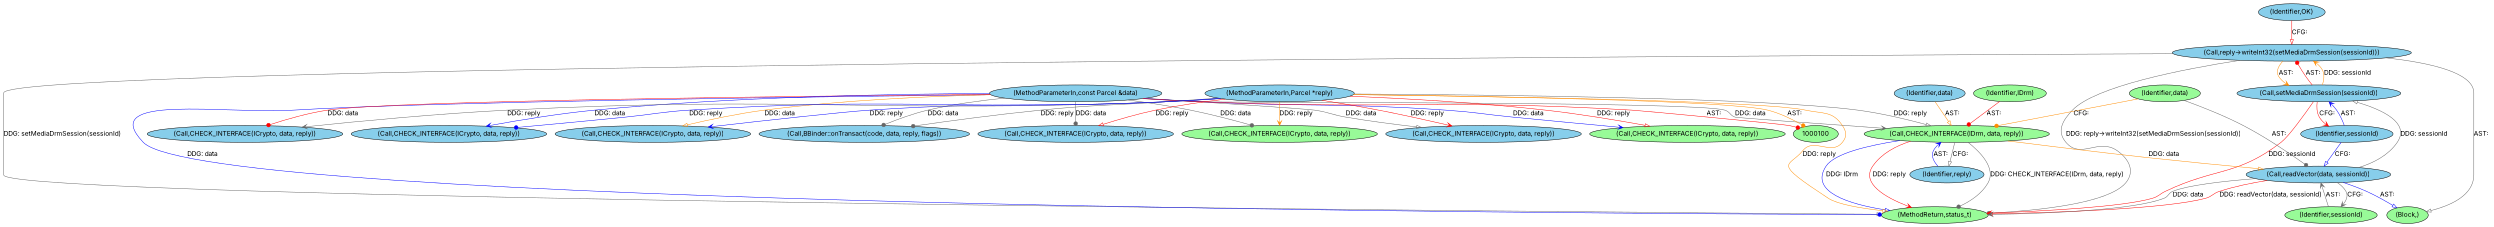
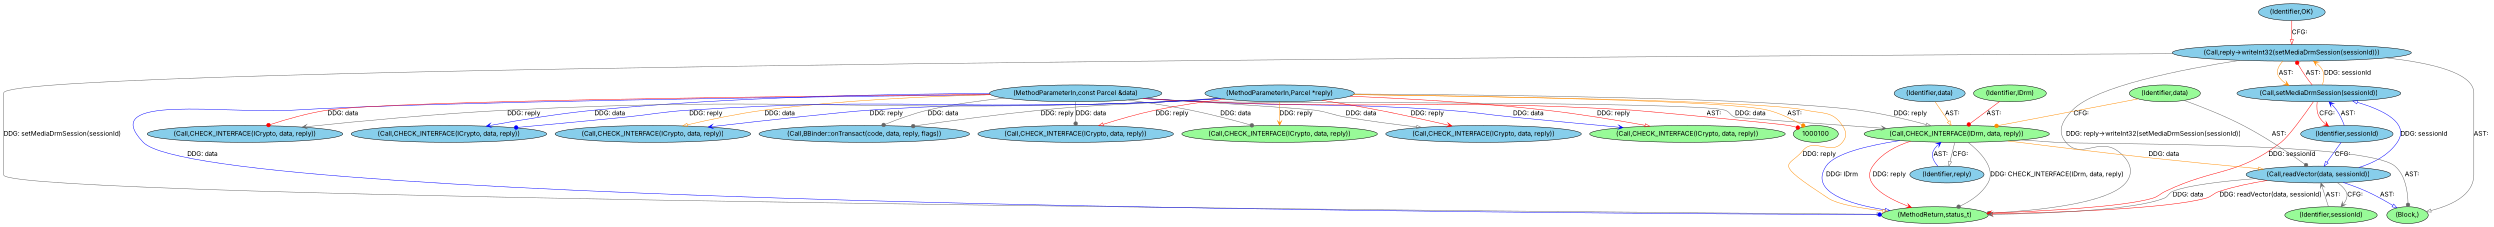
(2400, 133) -> (2400, 133)
none -> (2229, 146)
